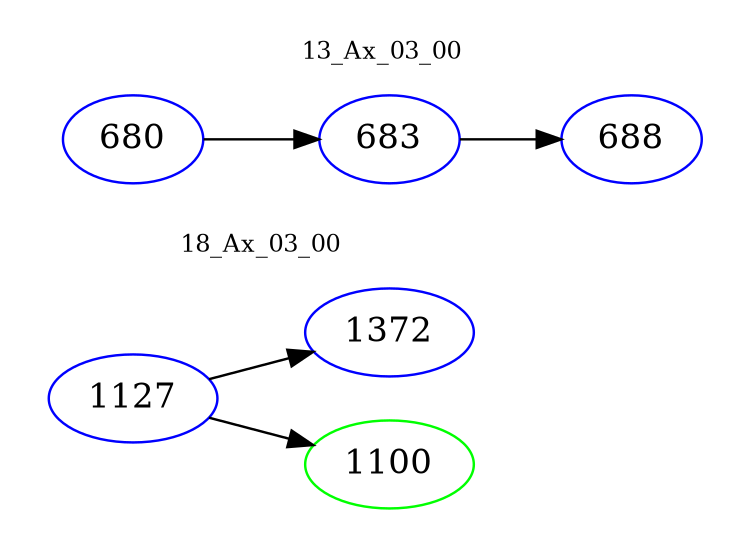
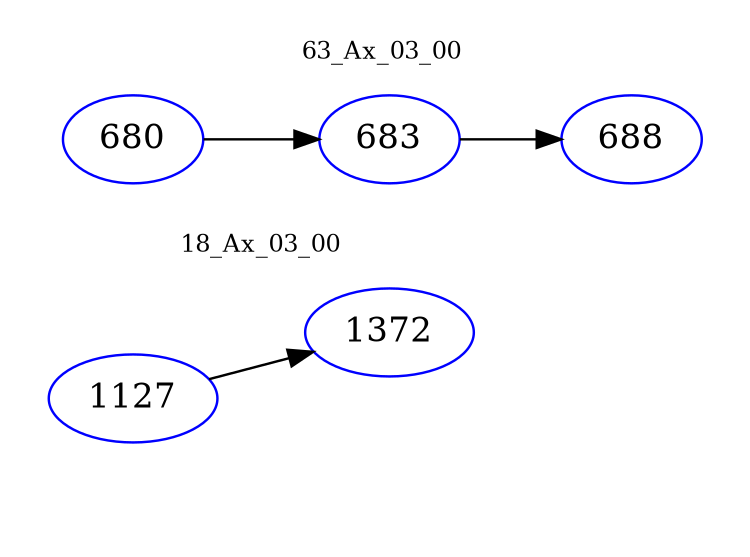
(382, 53) -> (382, 53)
(389, 464) -> none
